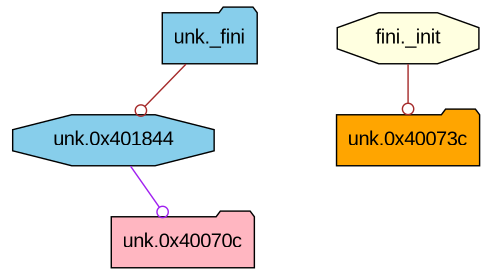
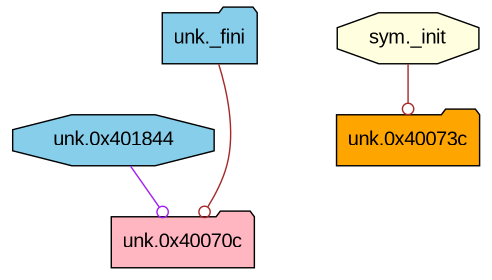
(408, 38) -> (408, 38)
(165, 85) -> (231, 137)
